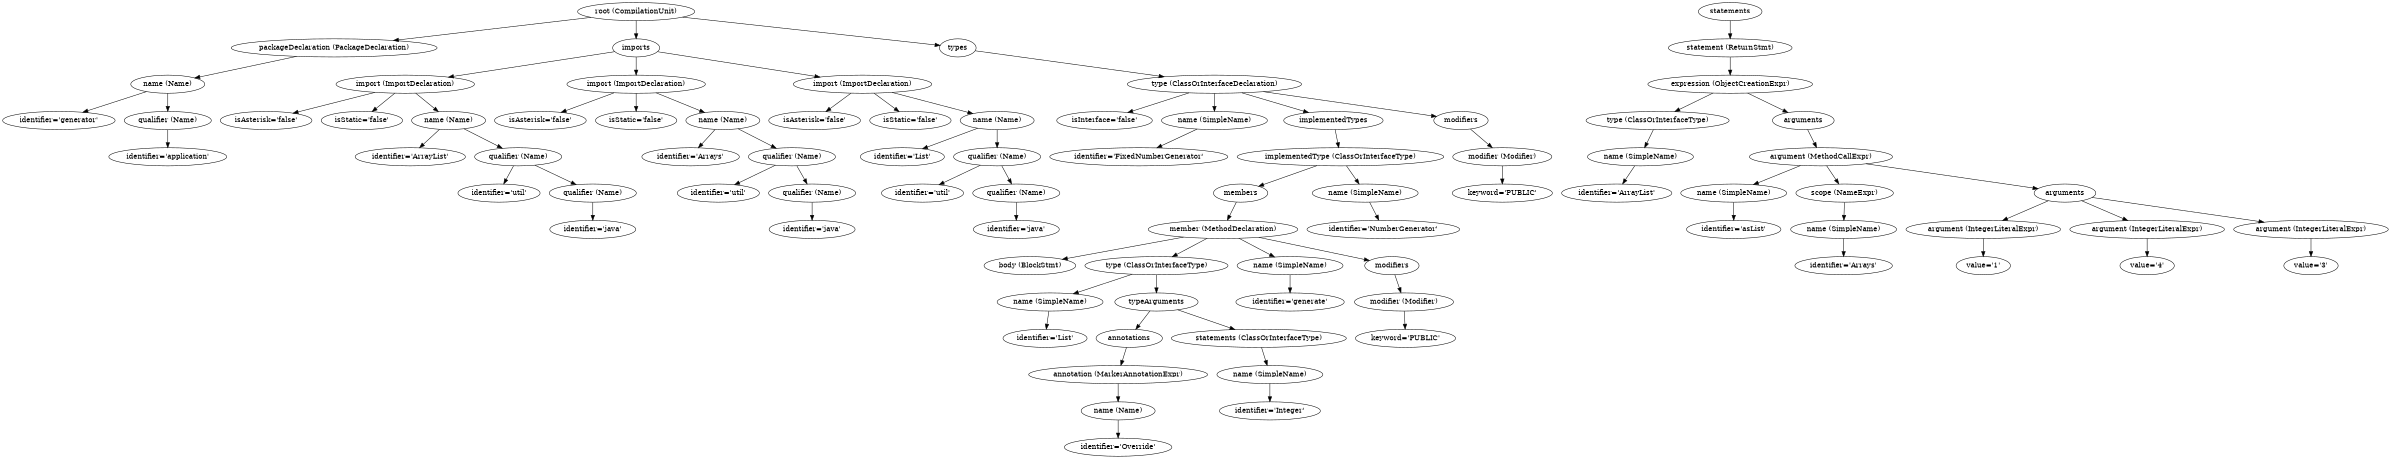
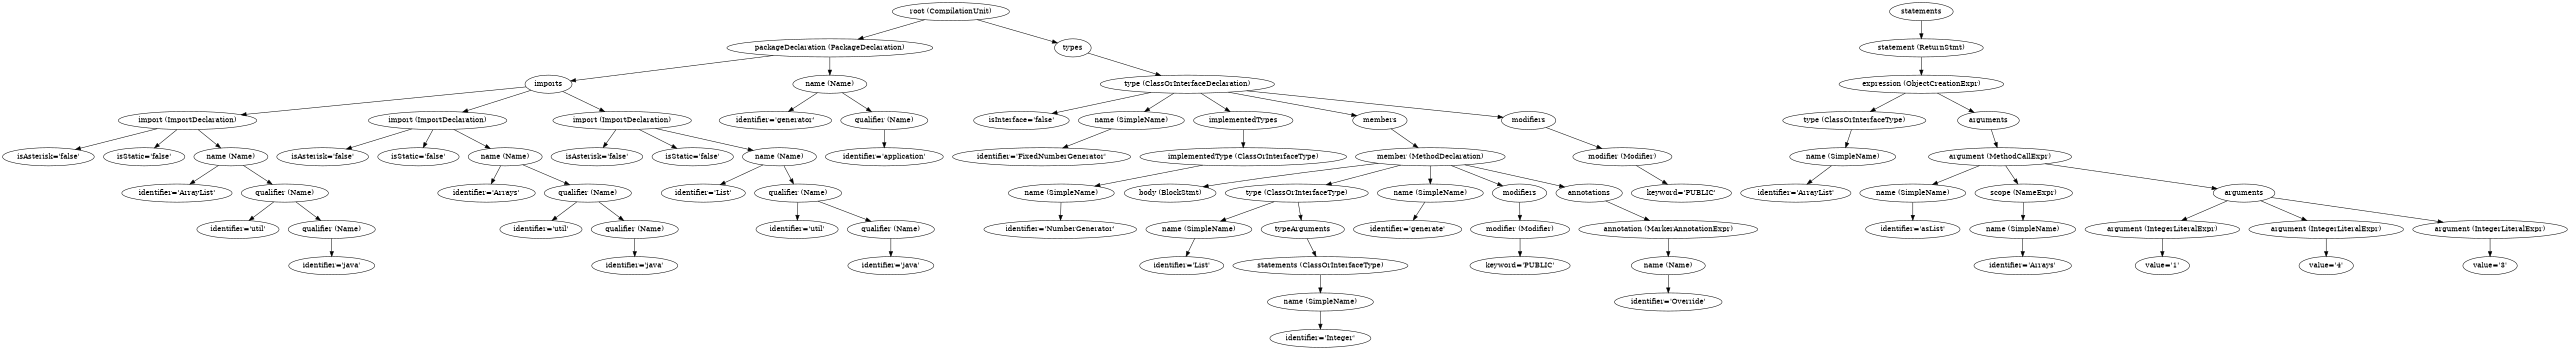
(636, 27) -> (674, 68)
(1290, 175) -> (1290, 104)
(1144, 318) -> (1512, 175)
